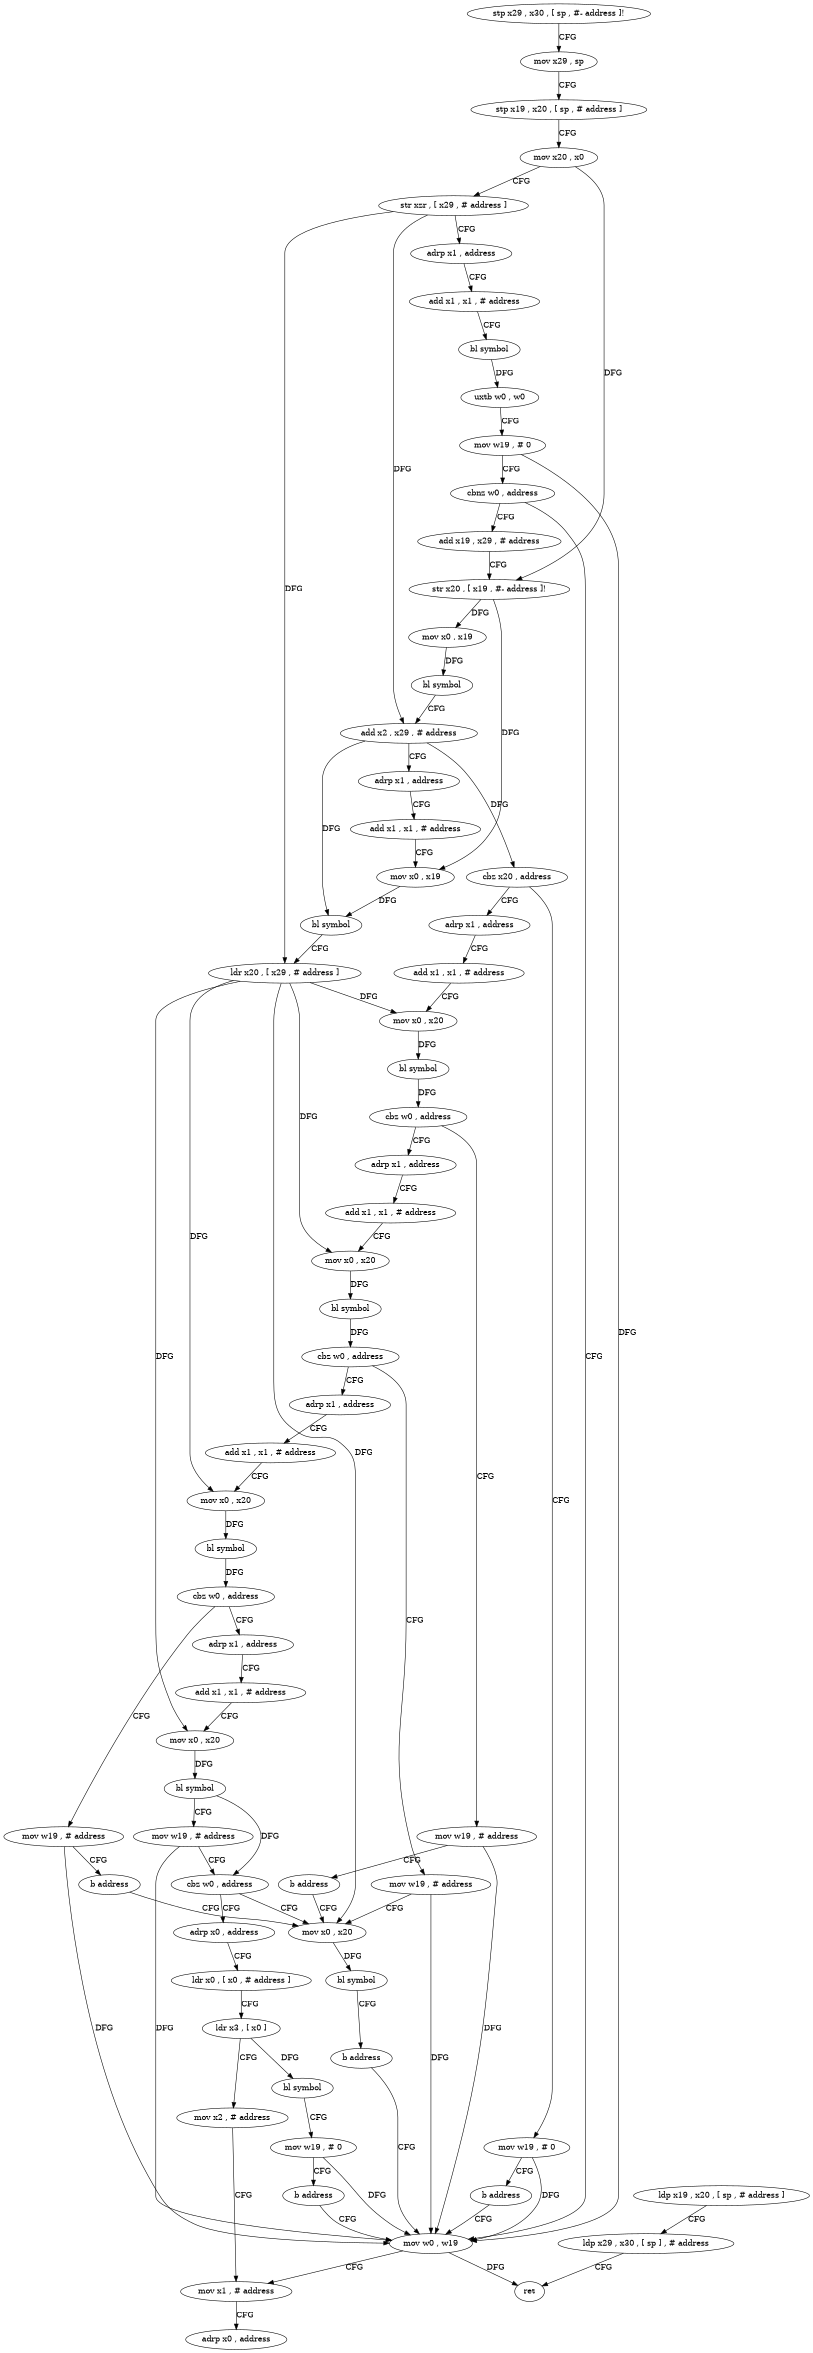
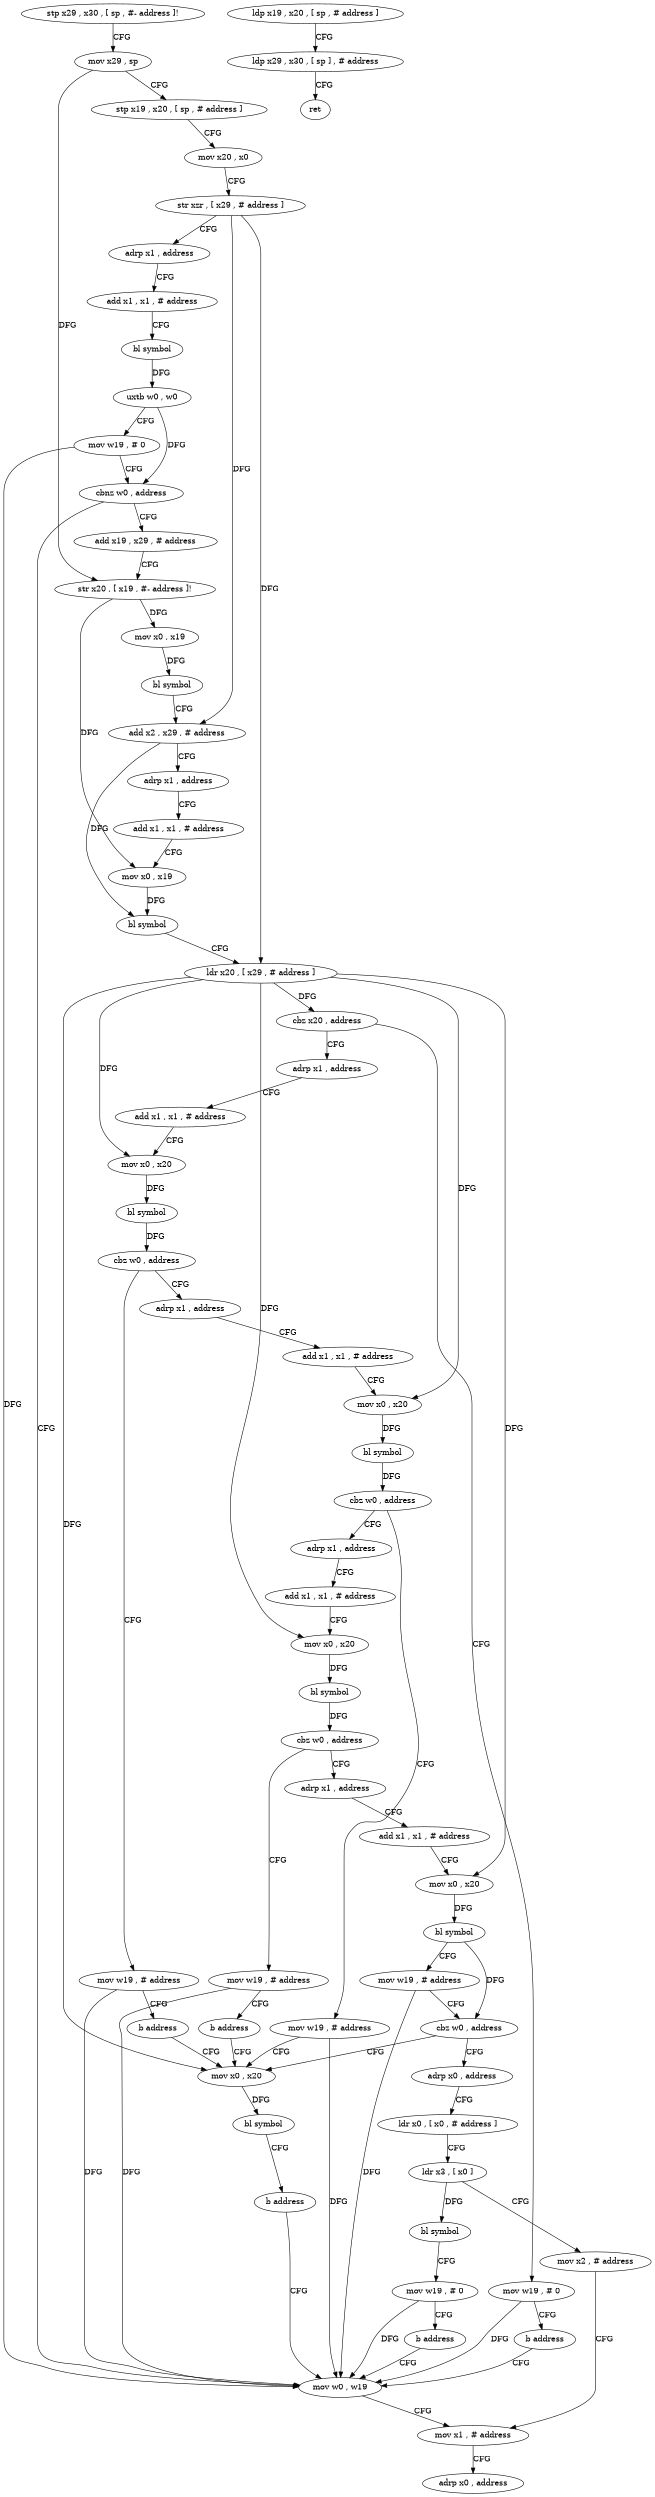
(604, 387) -> (58, 325)
none -> (167, 446)
(481, 794) -> (292, 996)
(481, 2268) -> none
